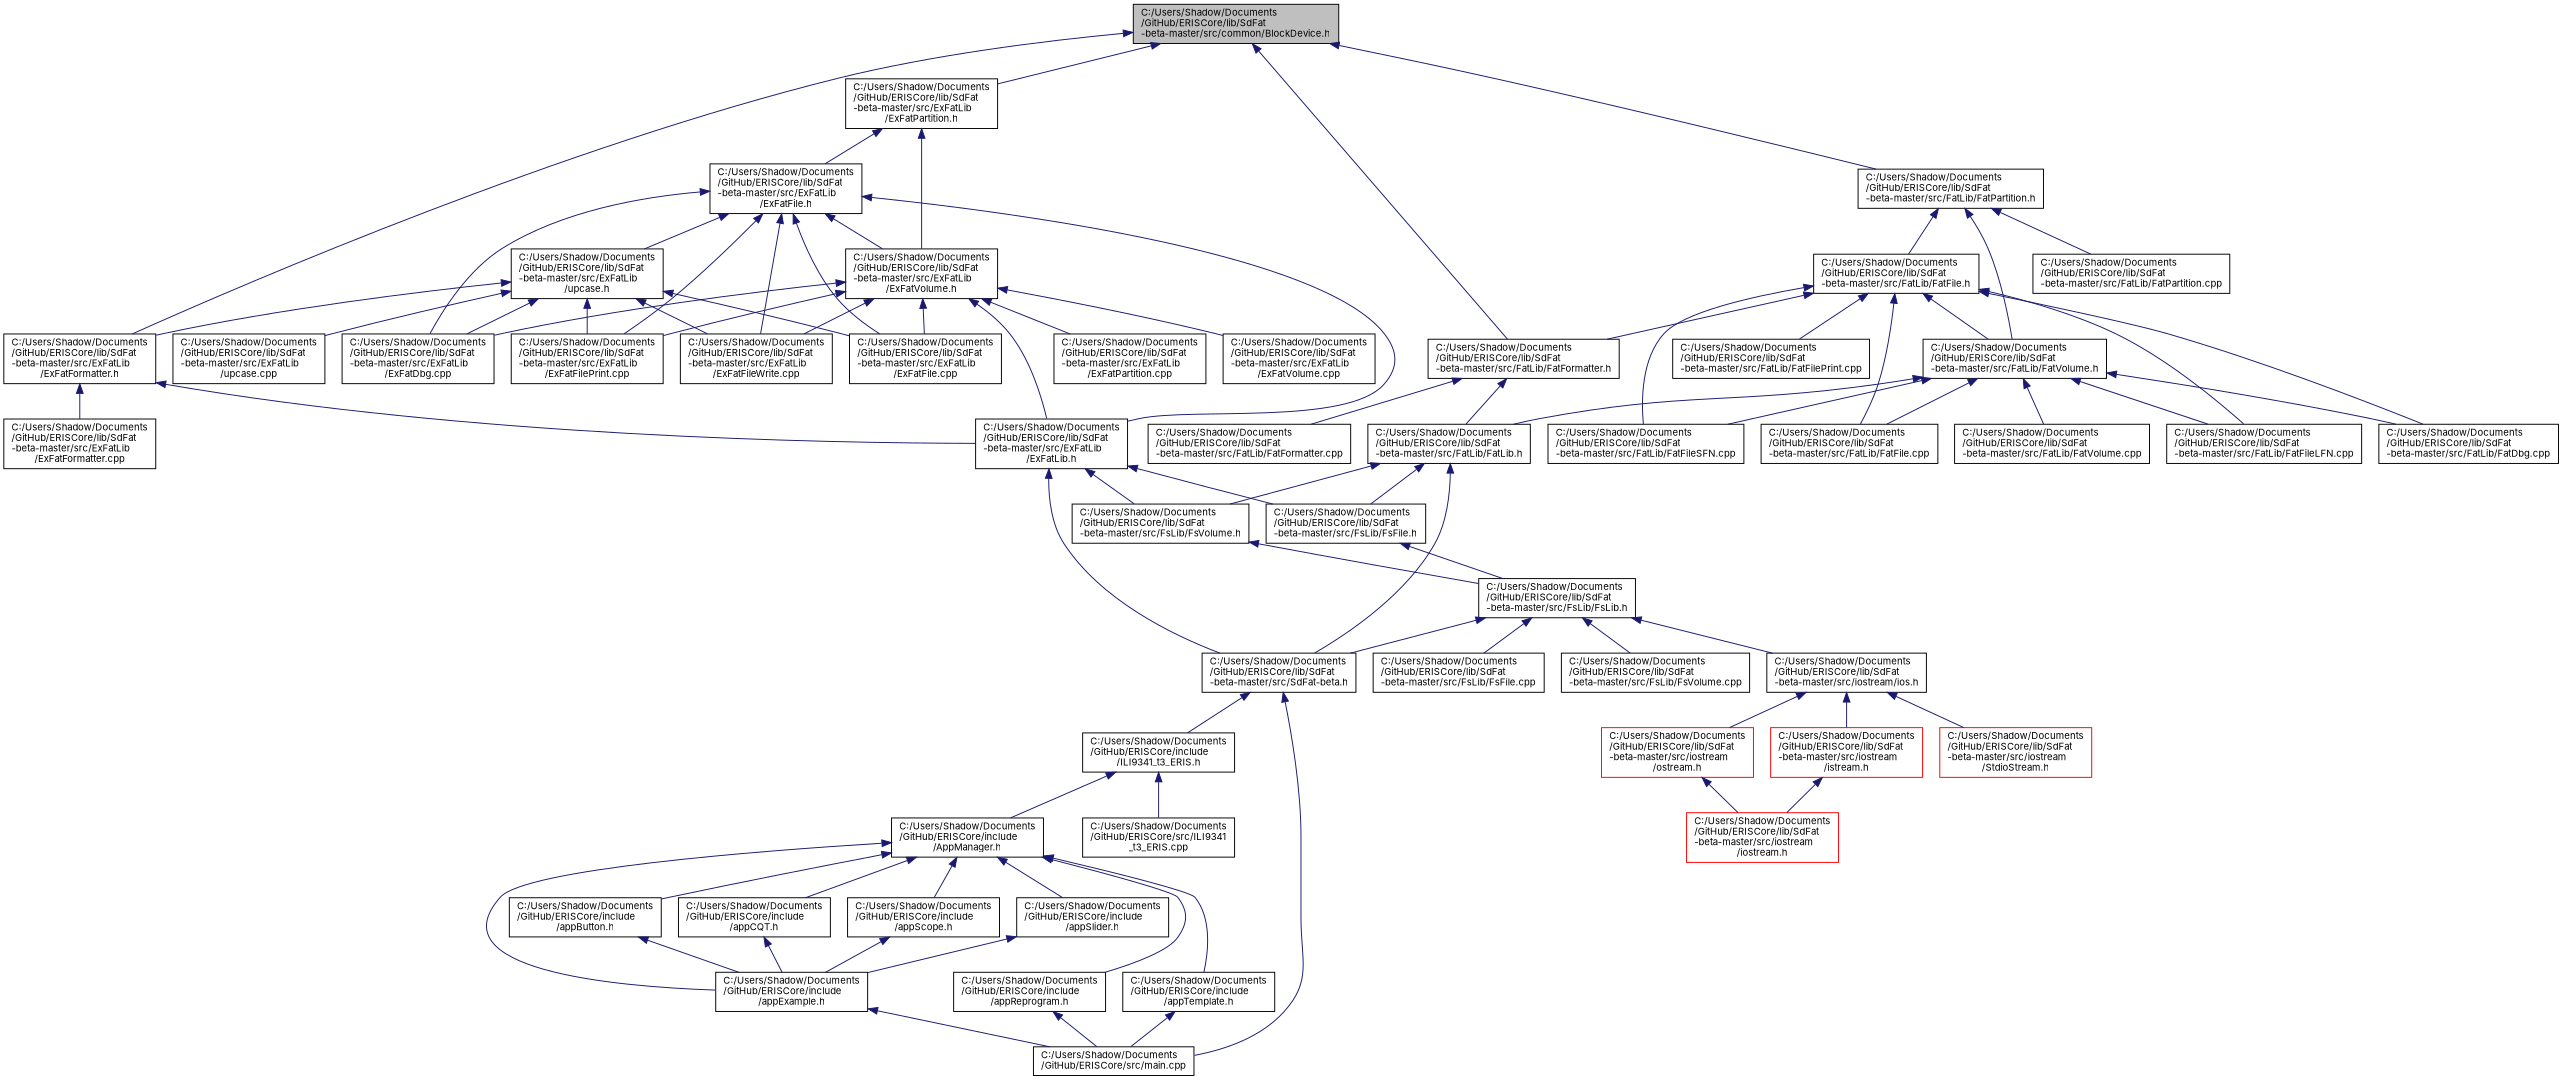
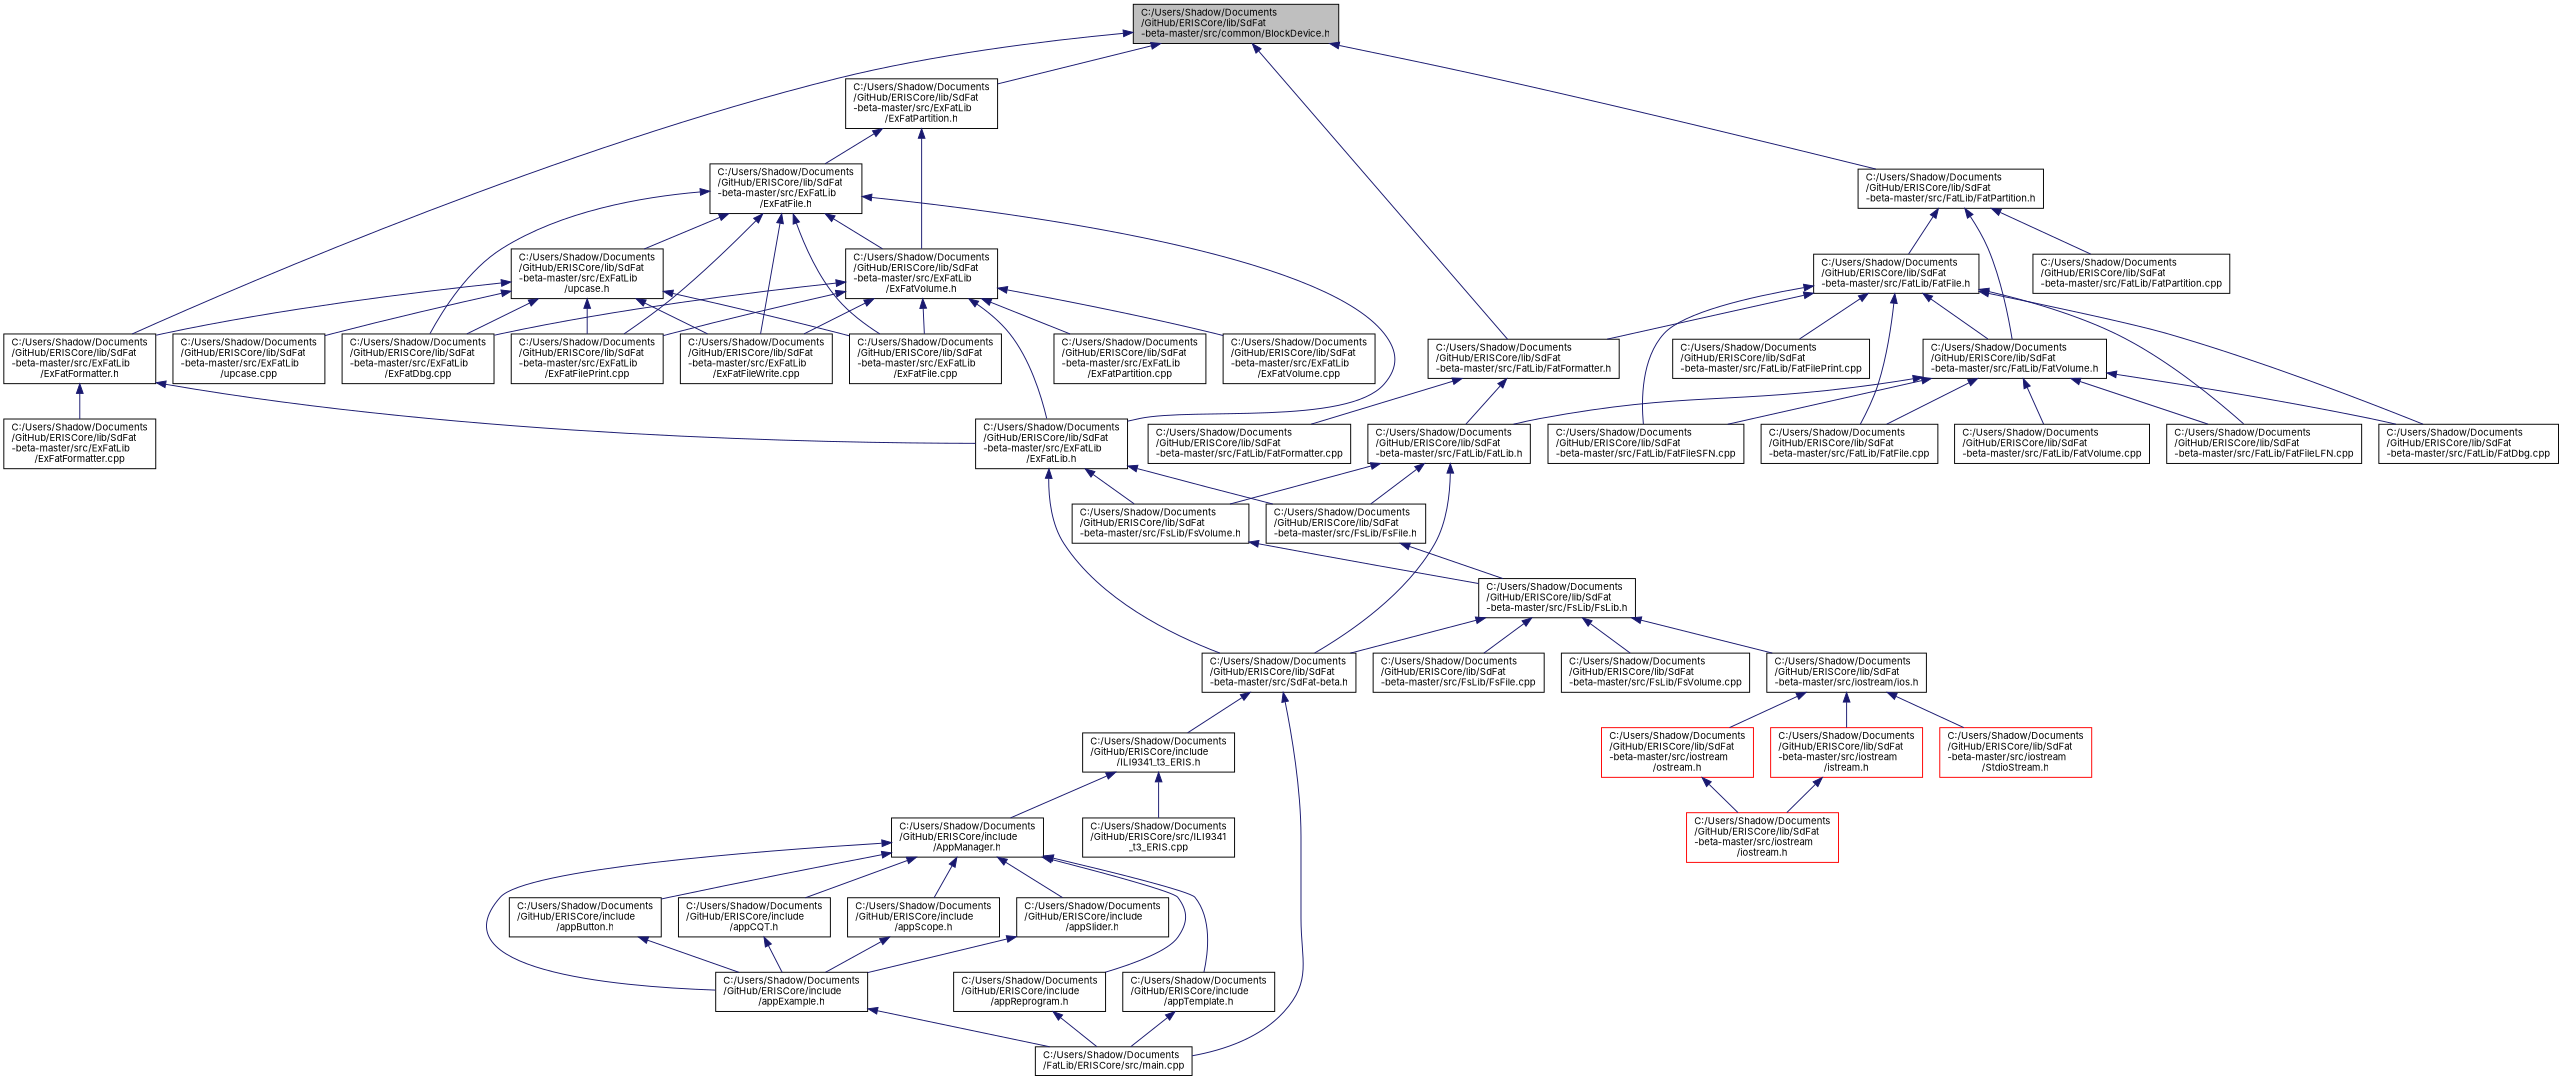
(1114, 1061) -> (1114, 1061)
